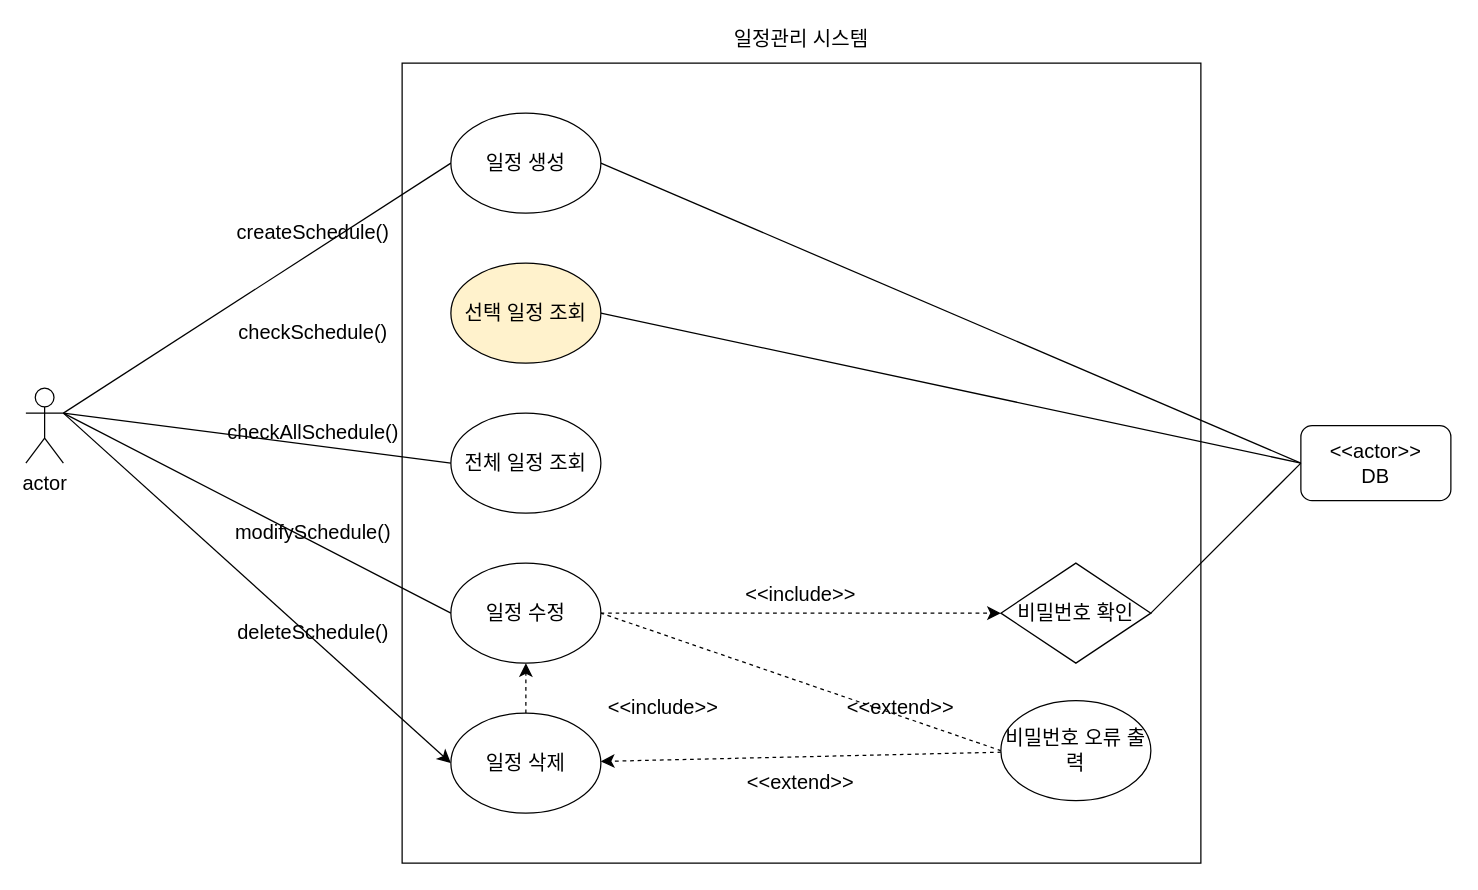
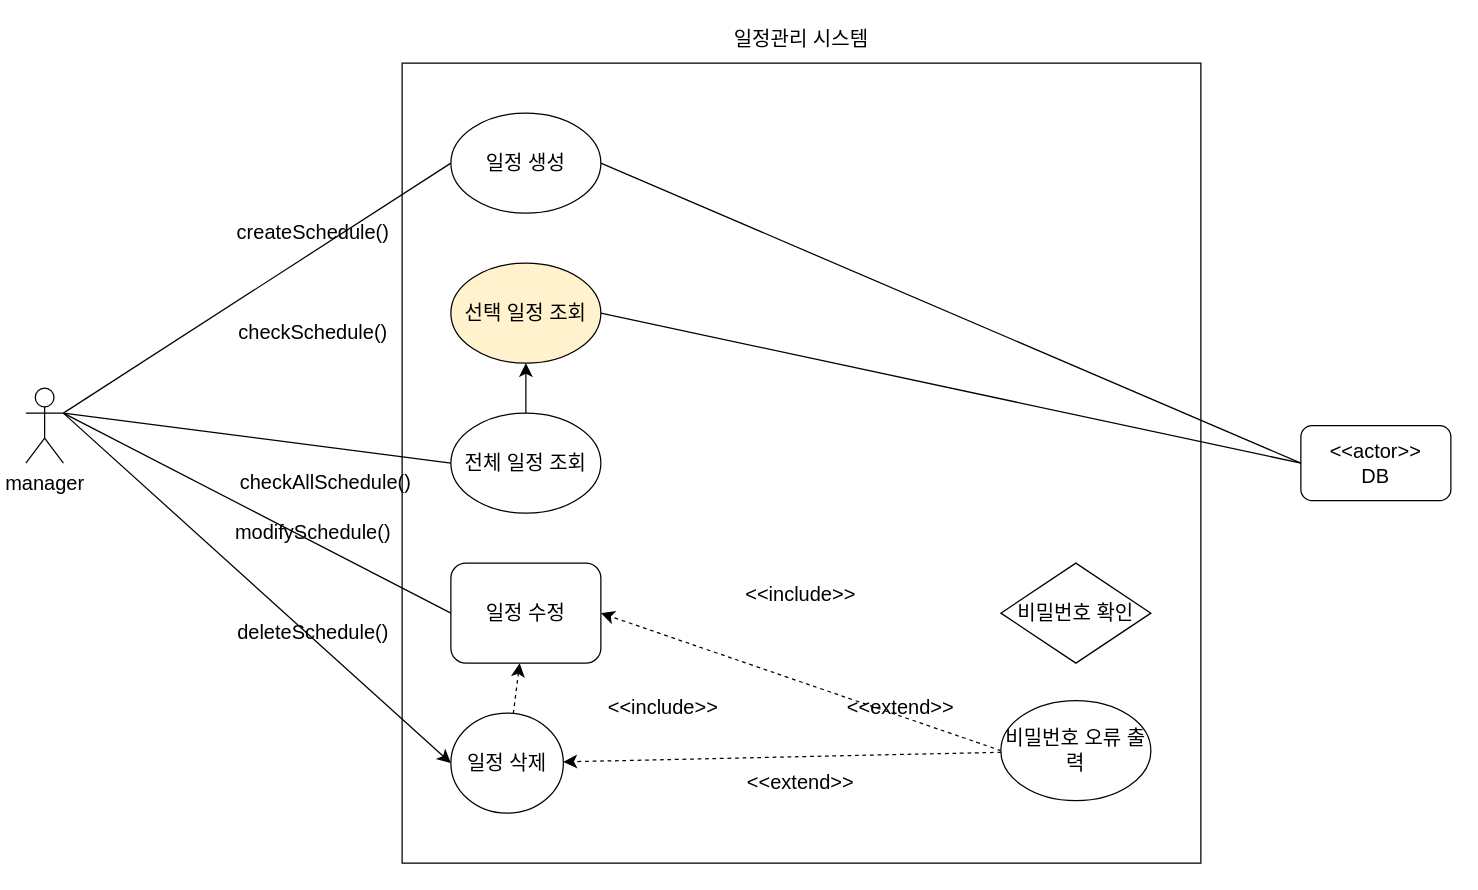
none -> (526, 393)
(313, 432) -> (326, 482)
(45, 484) -> (45, 484)
(1226, 538) -> none
(526, 613) -> (526, 613)
(800, 613) -> none
(611, 617) -> (612, 617)
(526, 763) -> (507, 763)
